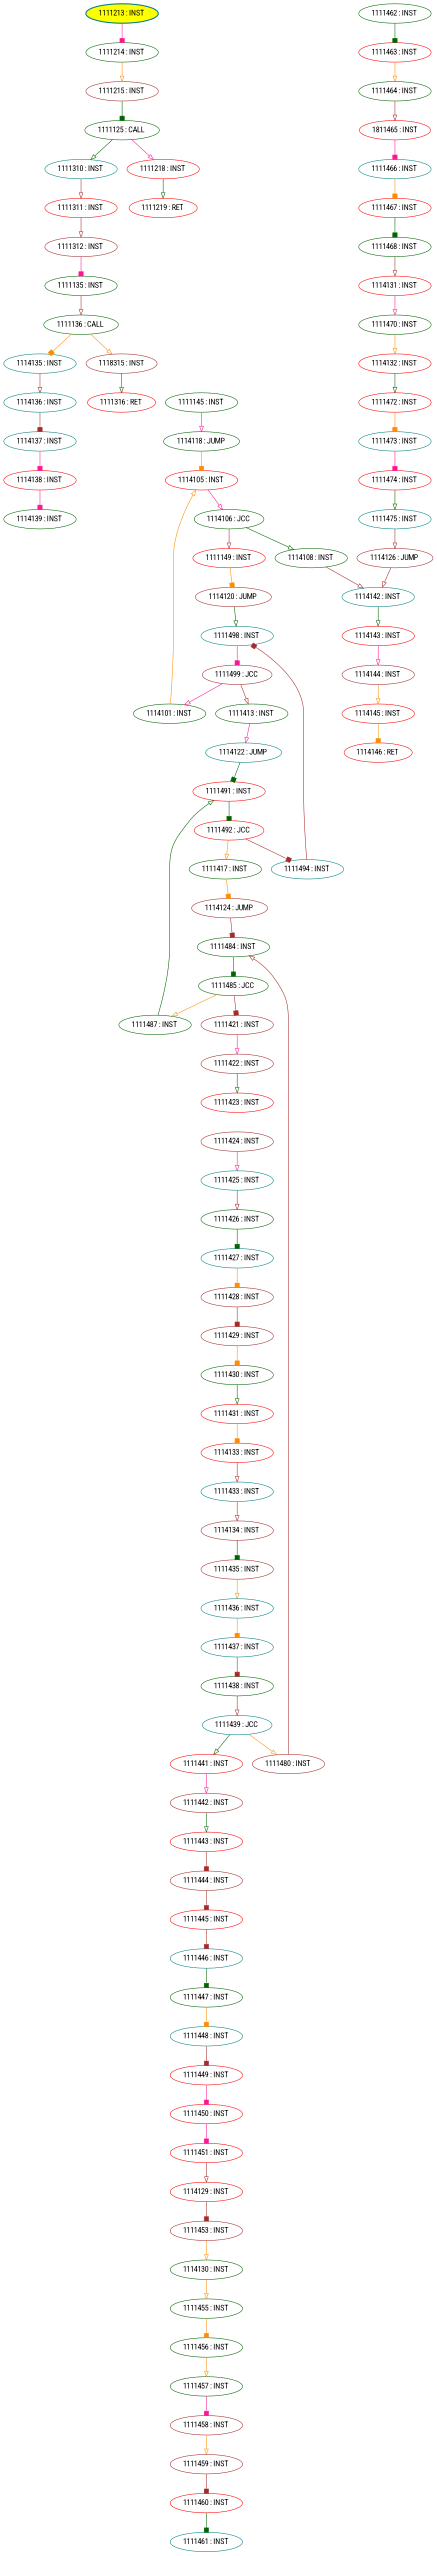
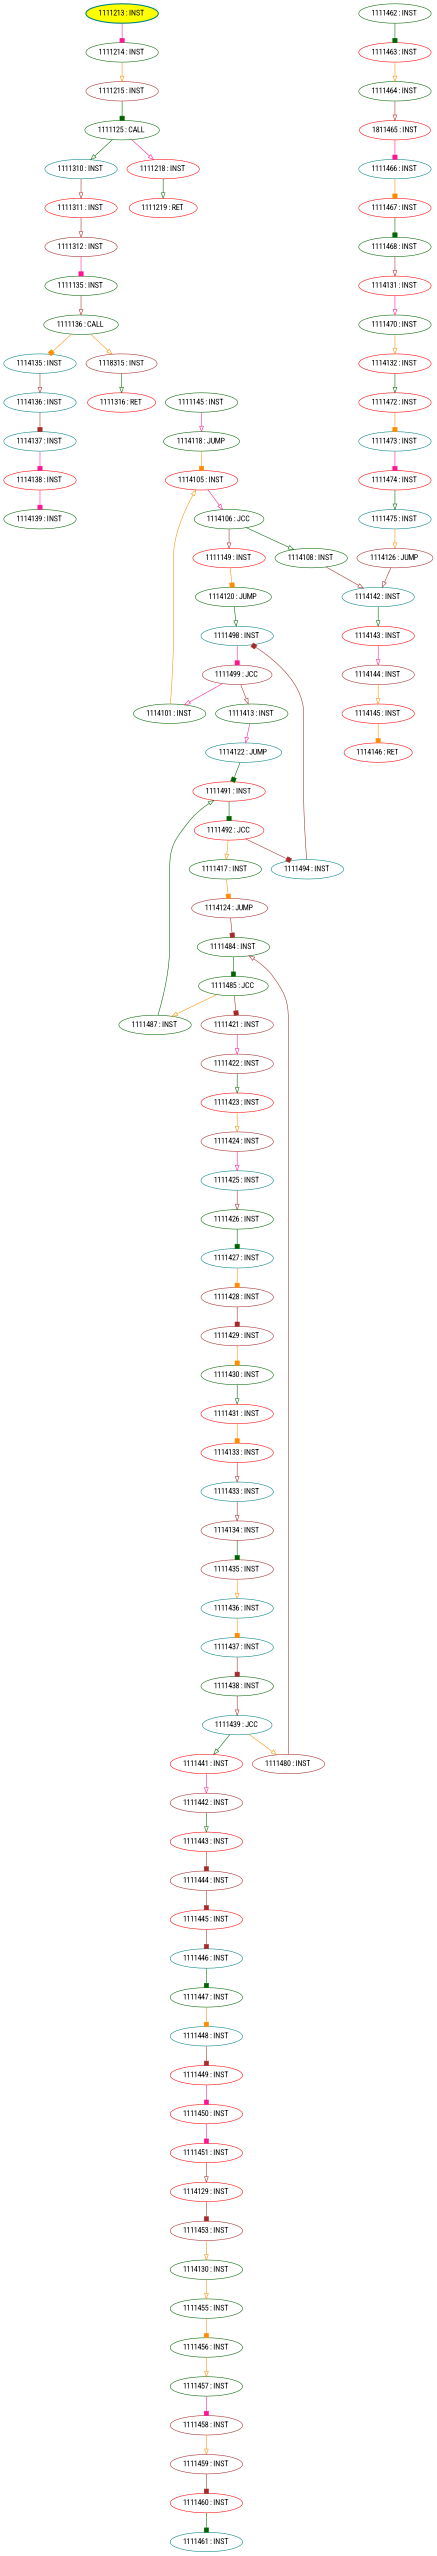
(395, 536) -> (395, 536)
(233, 597) -> (233, 597)
none -> (237, 1120)
